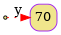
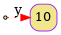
(44, 18) -> (44, 18)
